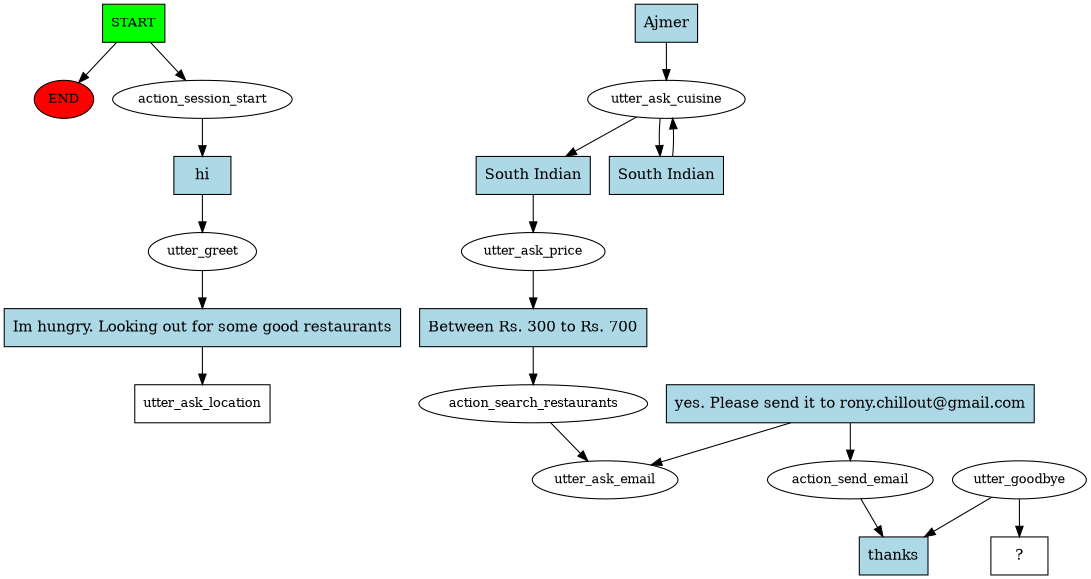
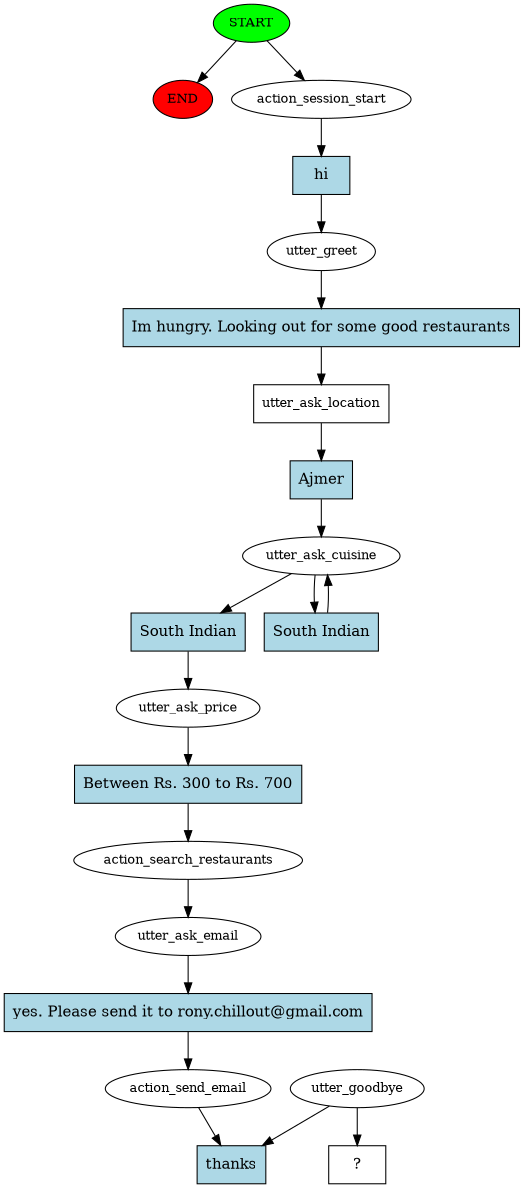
(134, 23) -> (252, 23)
none -> (321, 437)
(726, 442) -> (188, 969)
